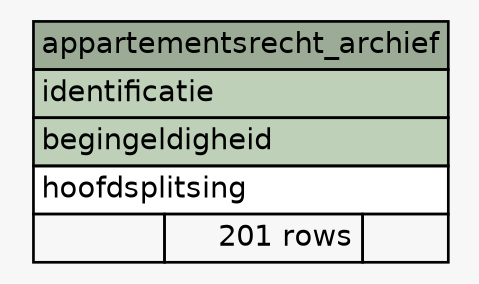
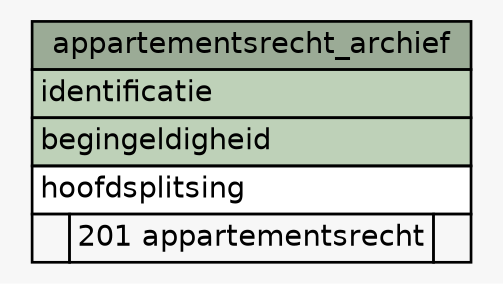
(286, 237) -> (252, 237)
